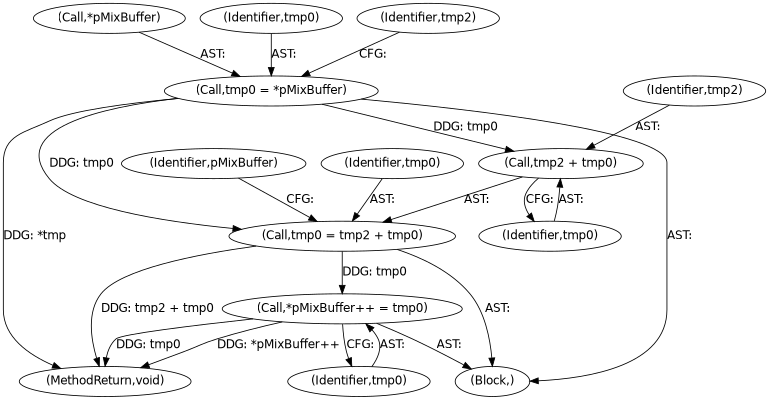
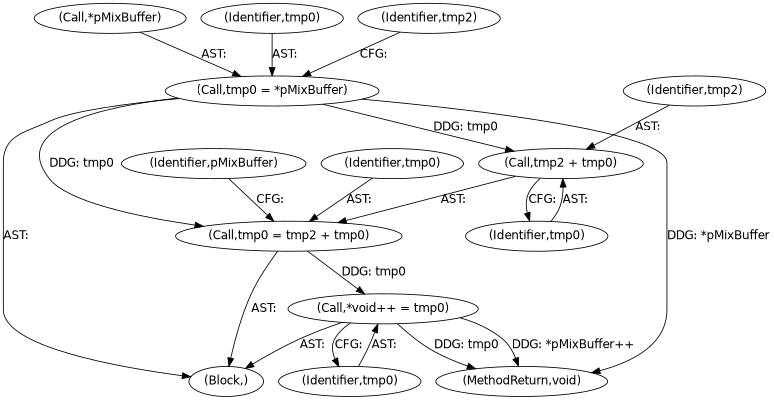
(35, 236) -> (719, 236)
(143, 270) -> none
(342, 309) -> (383, 309)
